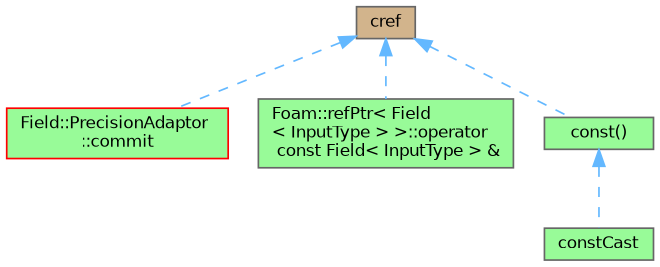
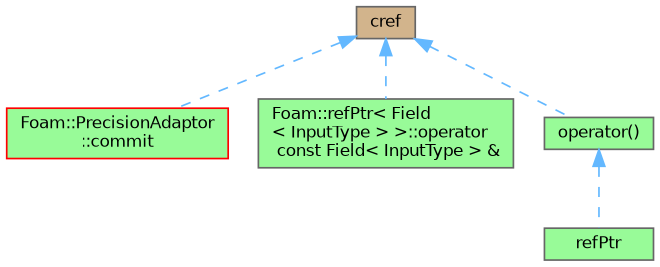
(117, 133) -> (117, 133)
(599, 133) -> (599, 133)
(599, 244) -> (599, 244)
